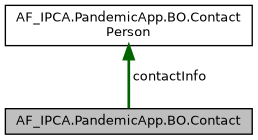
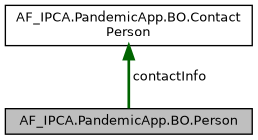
(129, 121) -> (129, 121)
